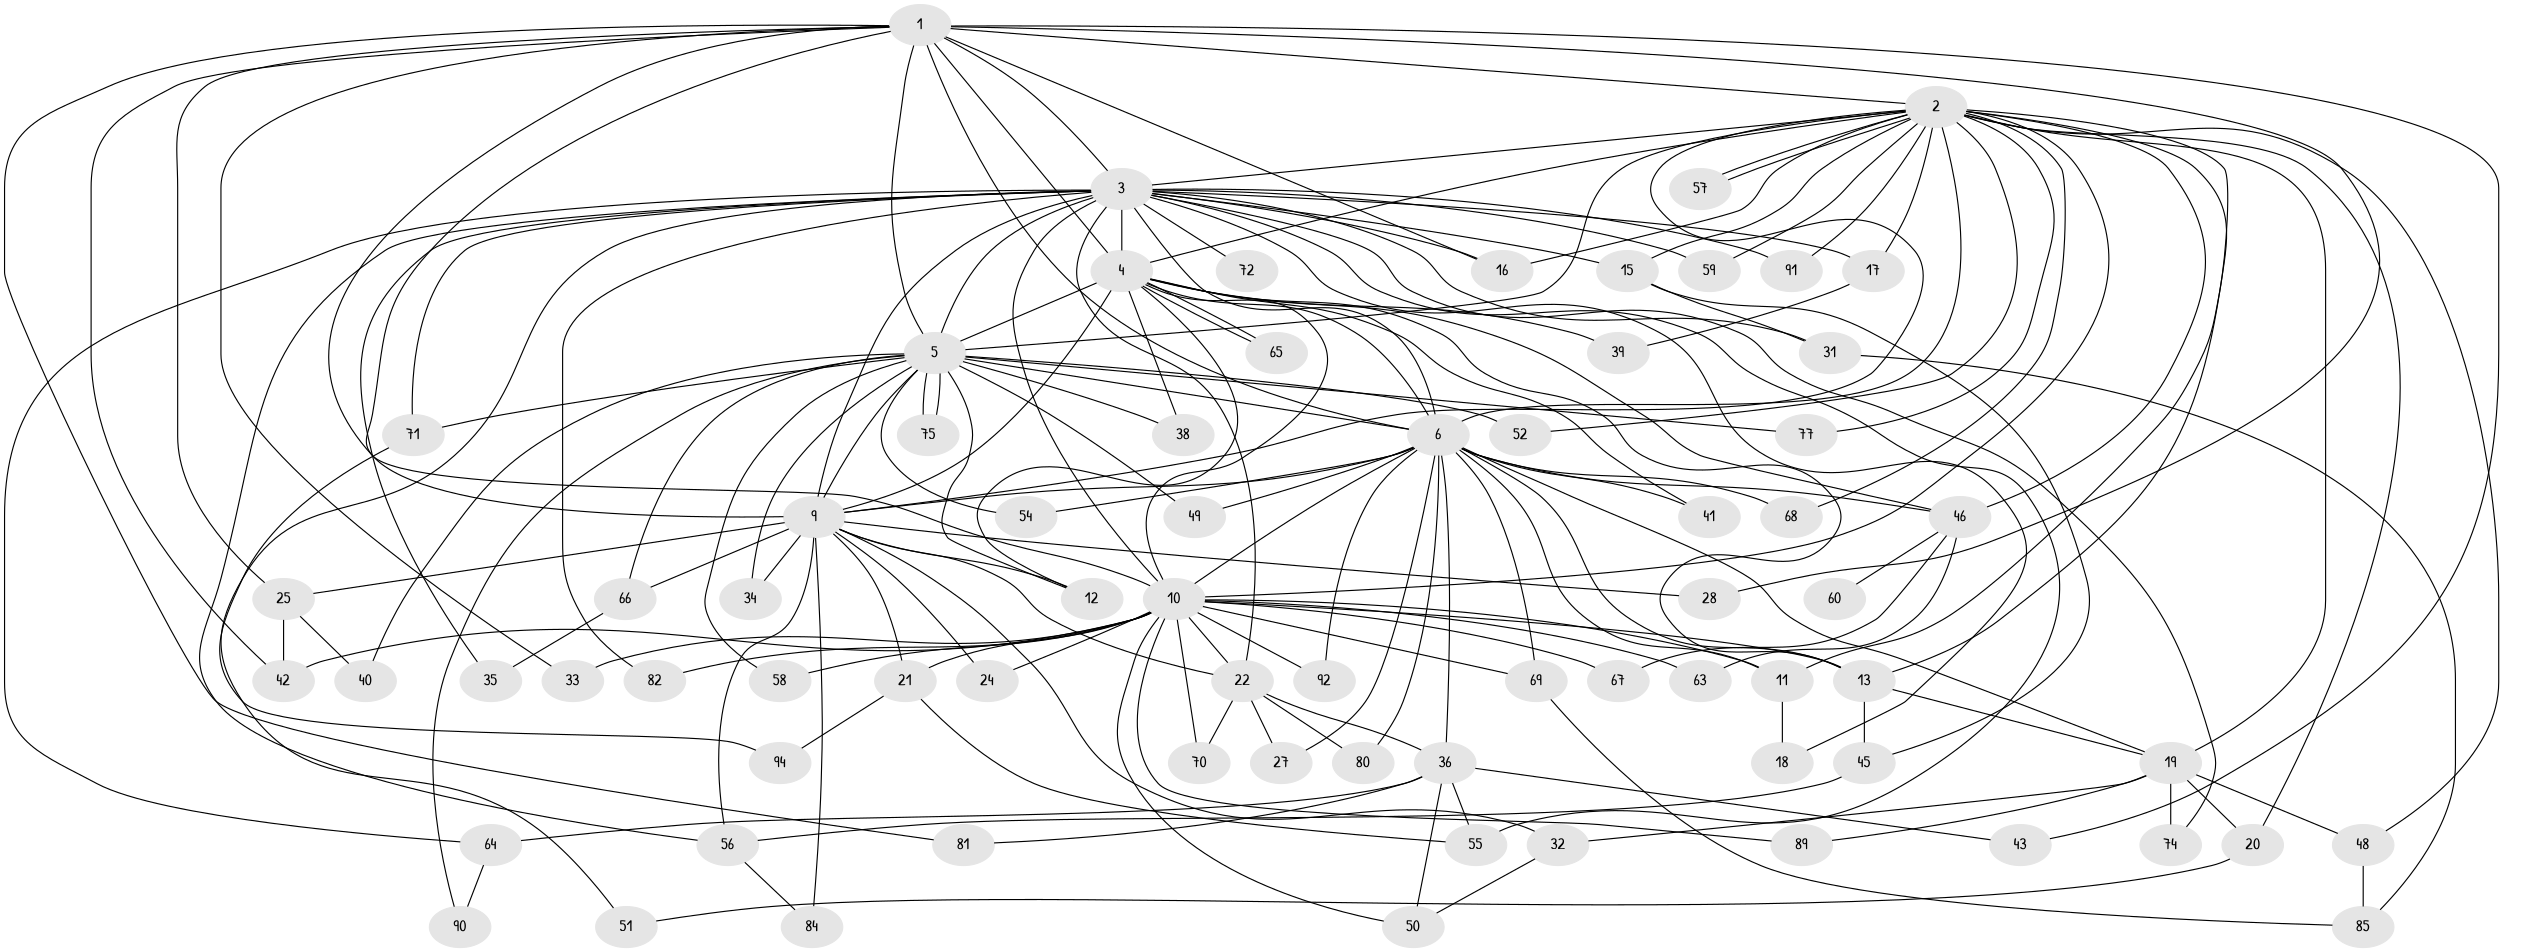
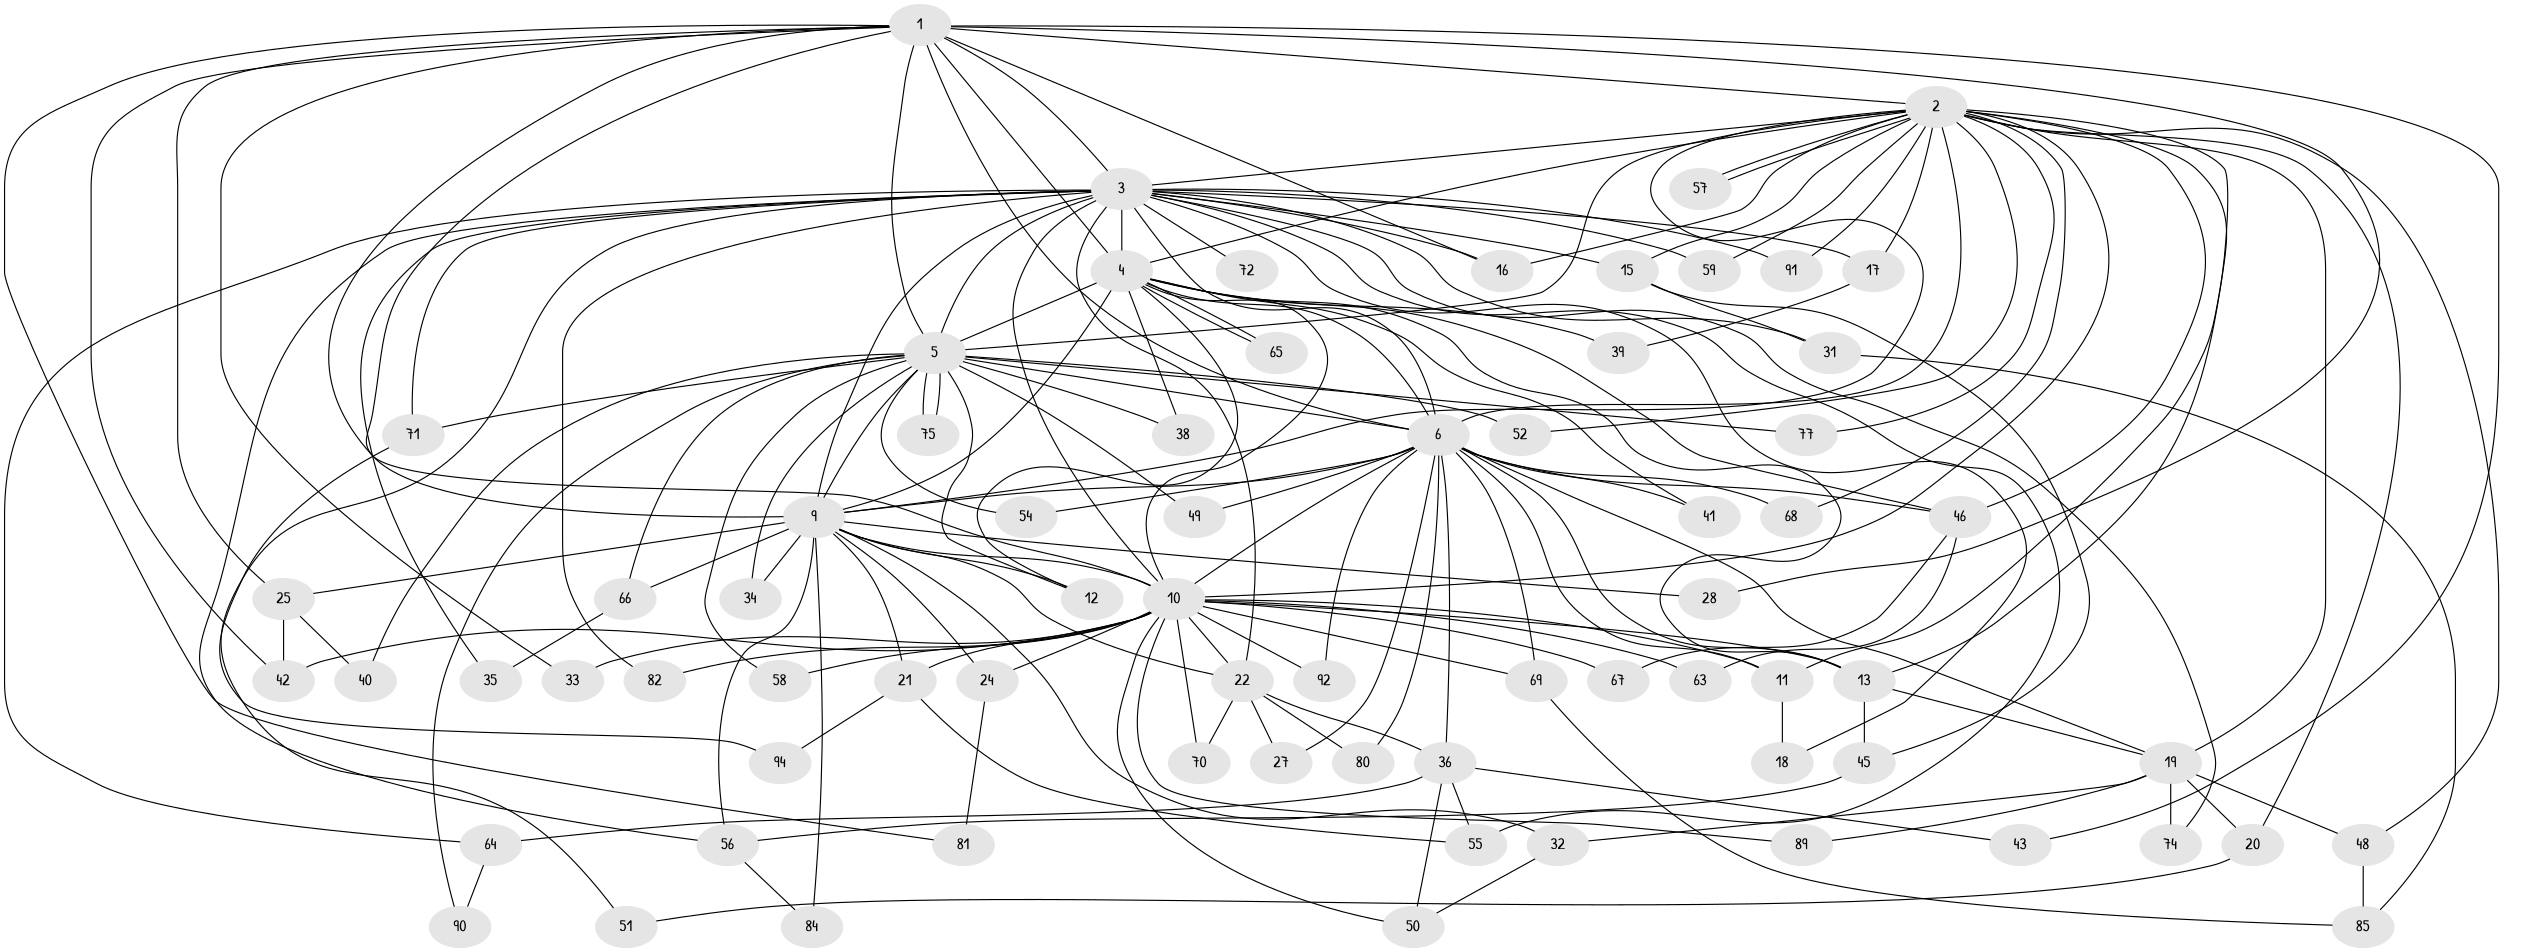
none -> (1027, 559)
(1835, 599) -> none
(1189, 826) -> (975, 763)
